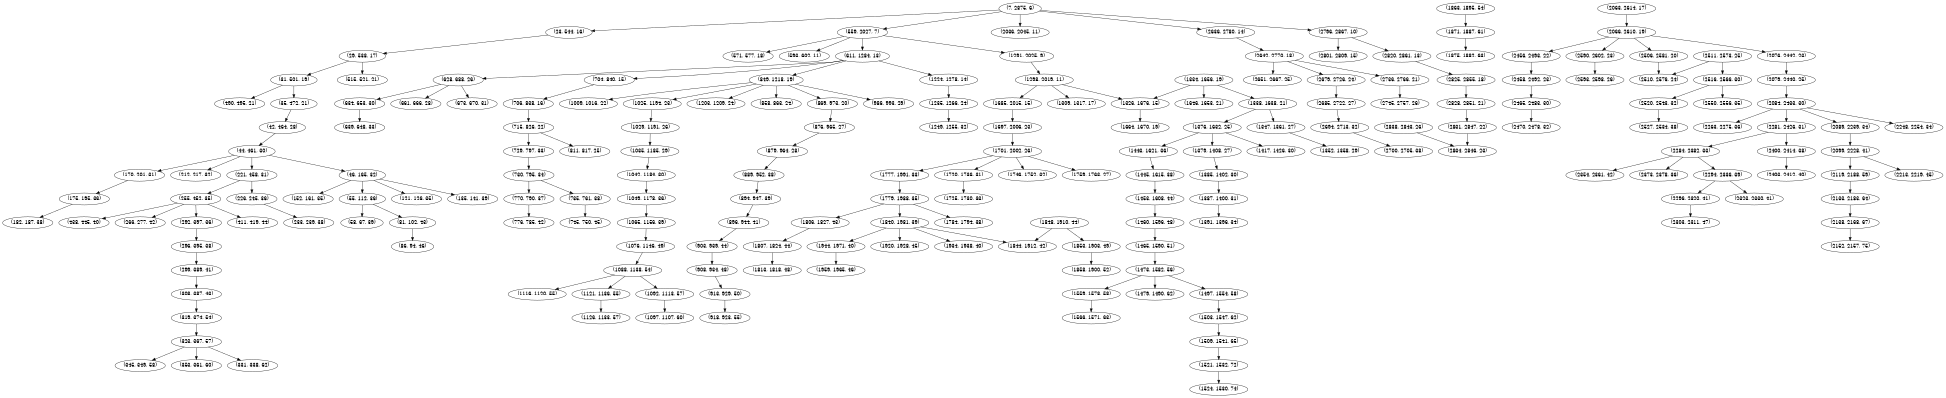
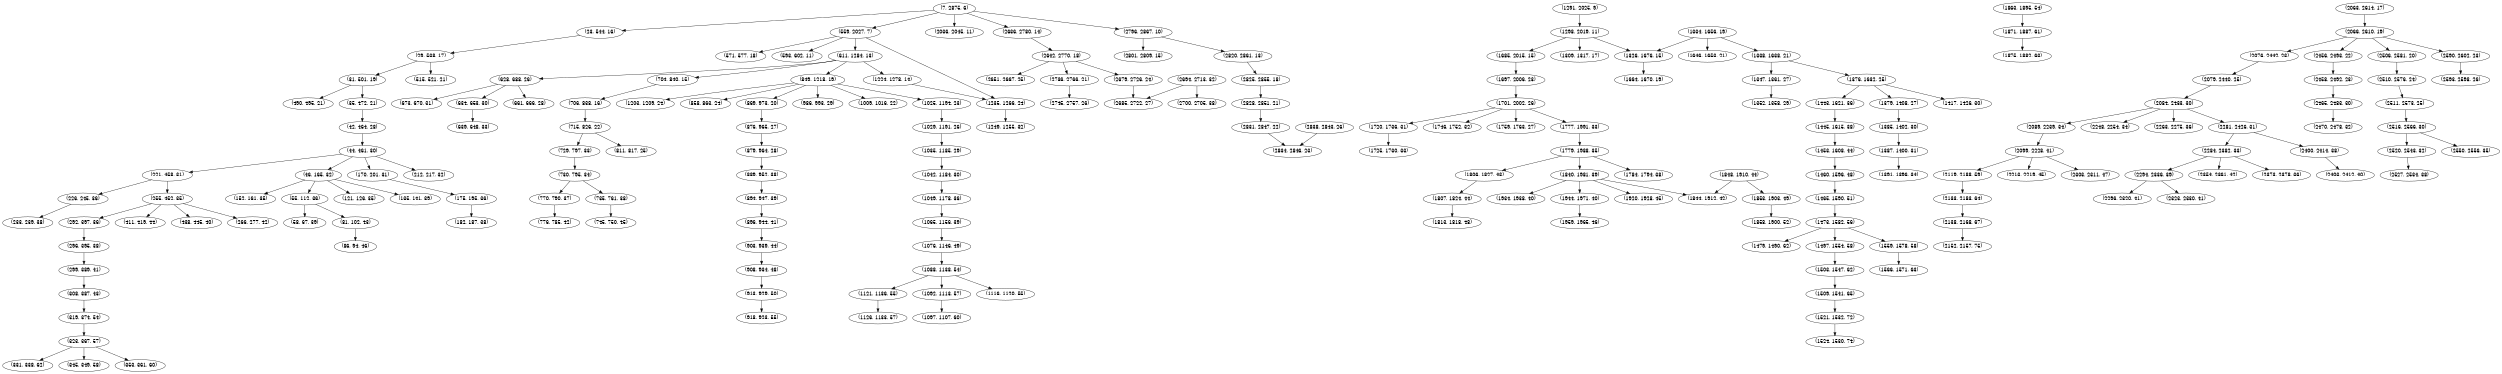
(942, 44) -> (929, 67)
(1692, 68) -> (2400, 90)
(1338, 114) -> (1167, 91)
(1690, 209) -> (2061, 163)
